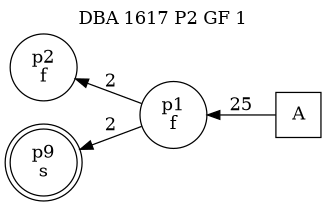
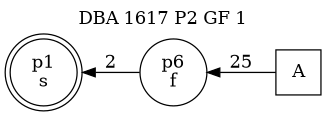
(44, 67) -> none
(173, 115) -> (173, 72)
(44, 163) -> (44, 72)
